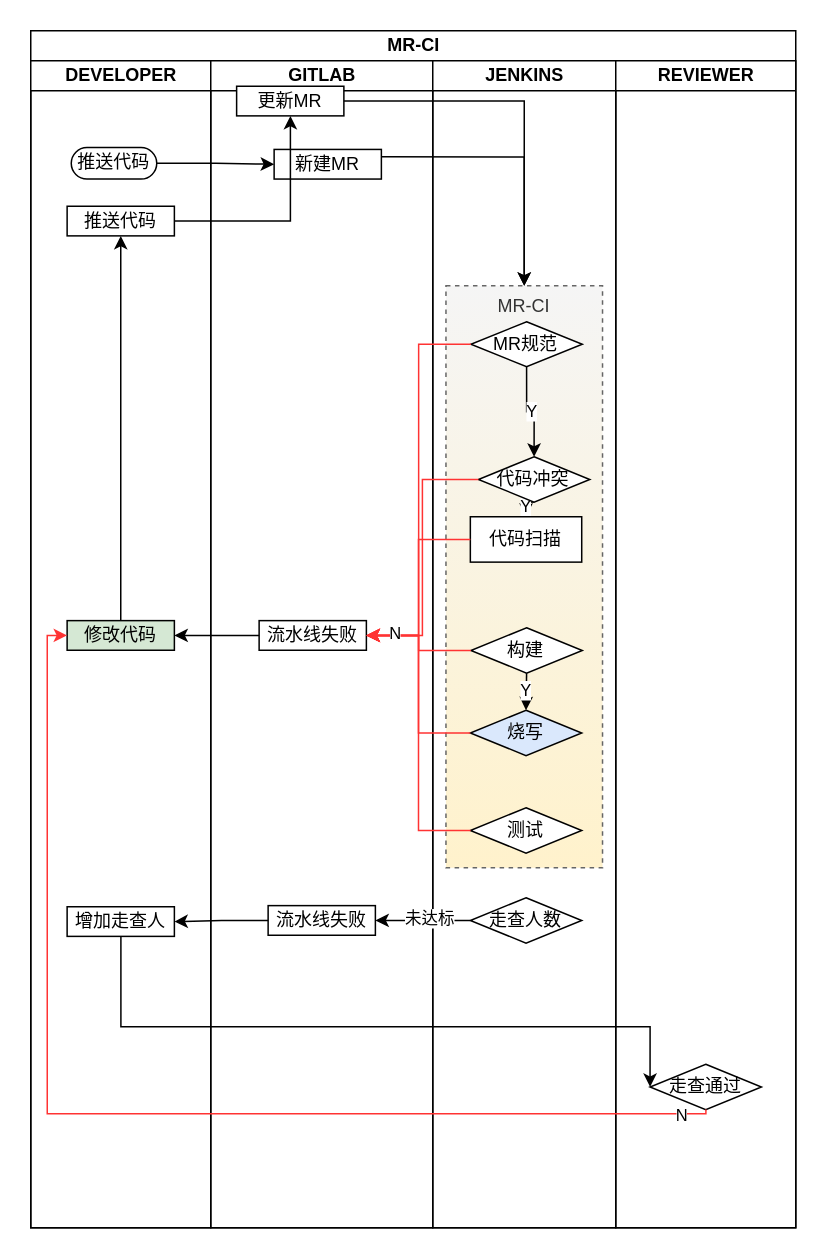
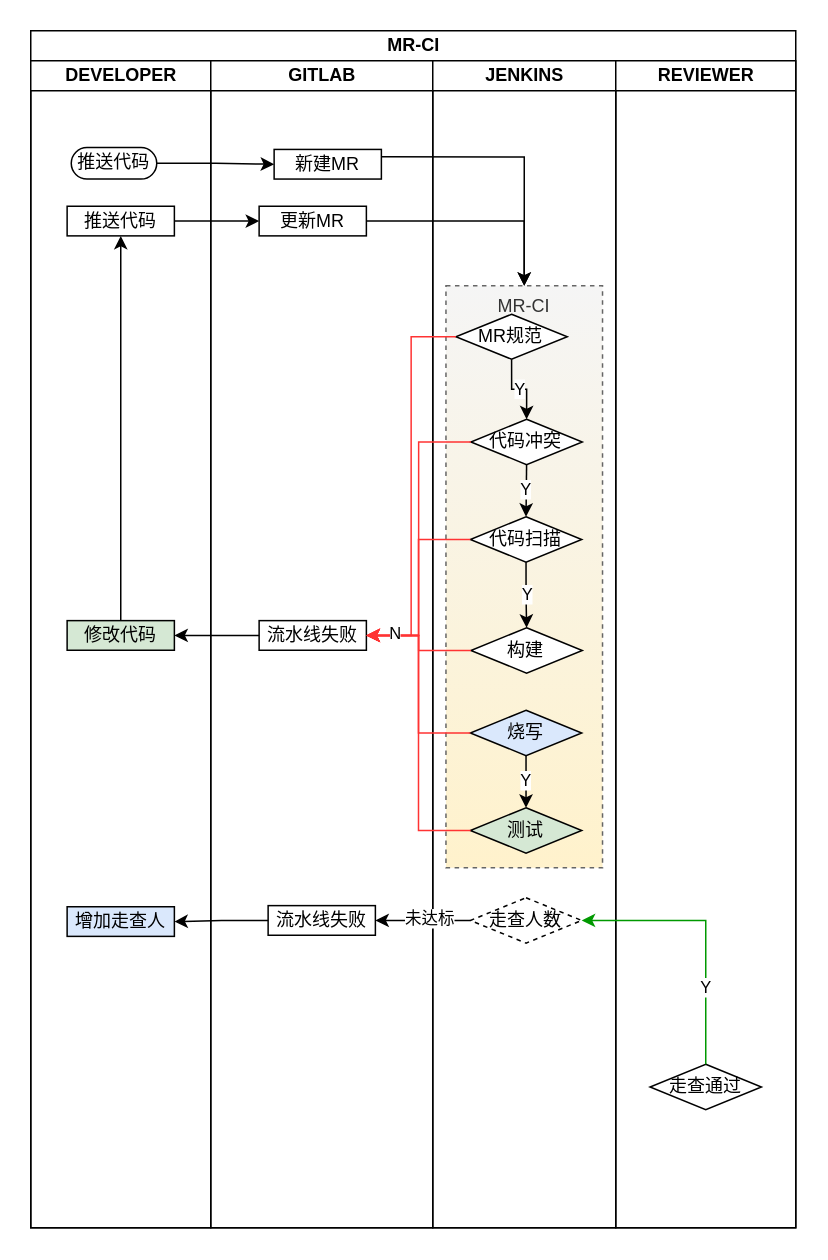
(290, 101) -> (313, 221)
(527, 344) -> (512, 337)
(534, 479) -> (527, 442)
(526, 539) -> (526, 539)
none -> (526, 590)
(526, 686) -> none
none -> (526, 777)
(526, 830) -> (526, 830)
(526, 920) -> (526, 920)
(121, 922) -> (121, 922)
none -> (706, 935)
(365, 1027) -> none
(134, 1114) -> none
